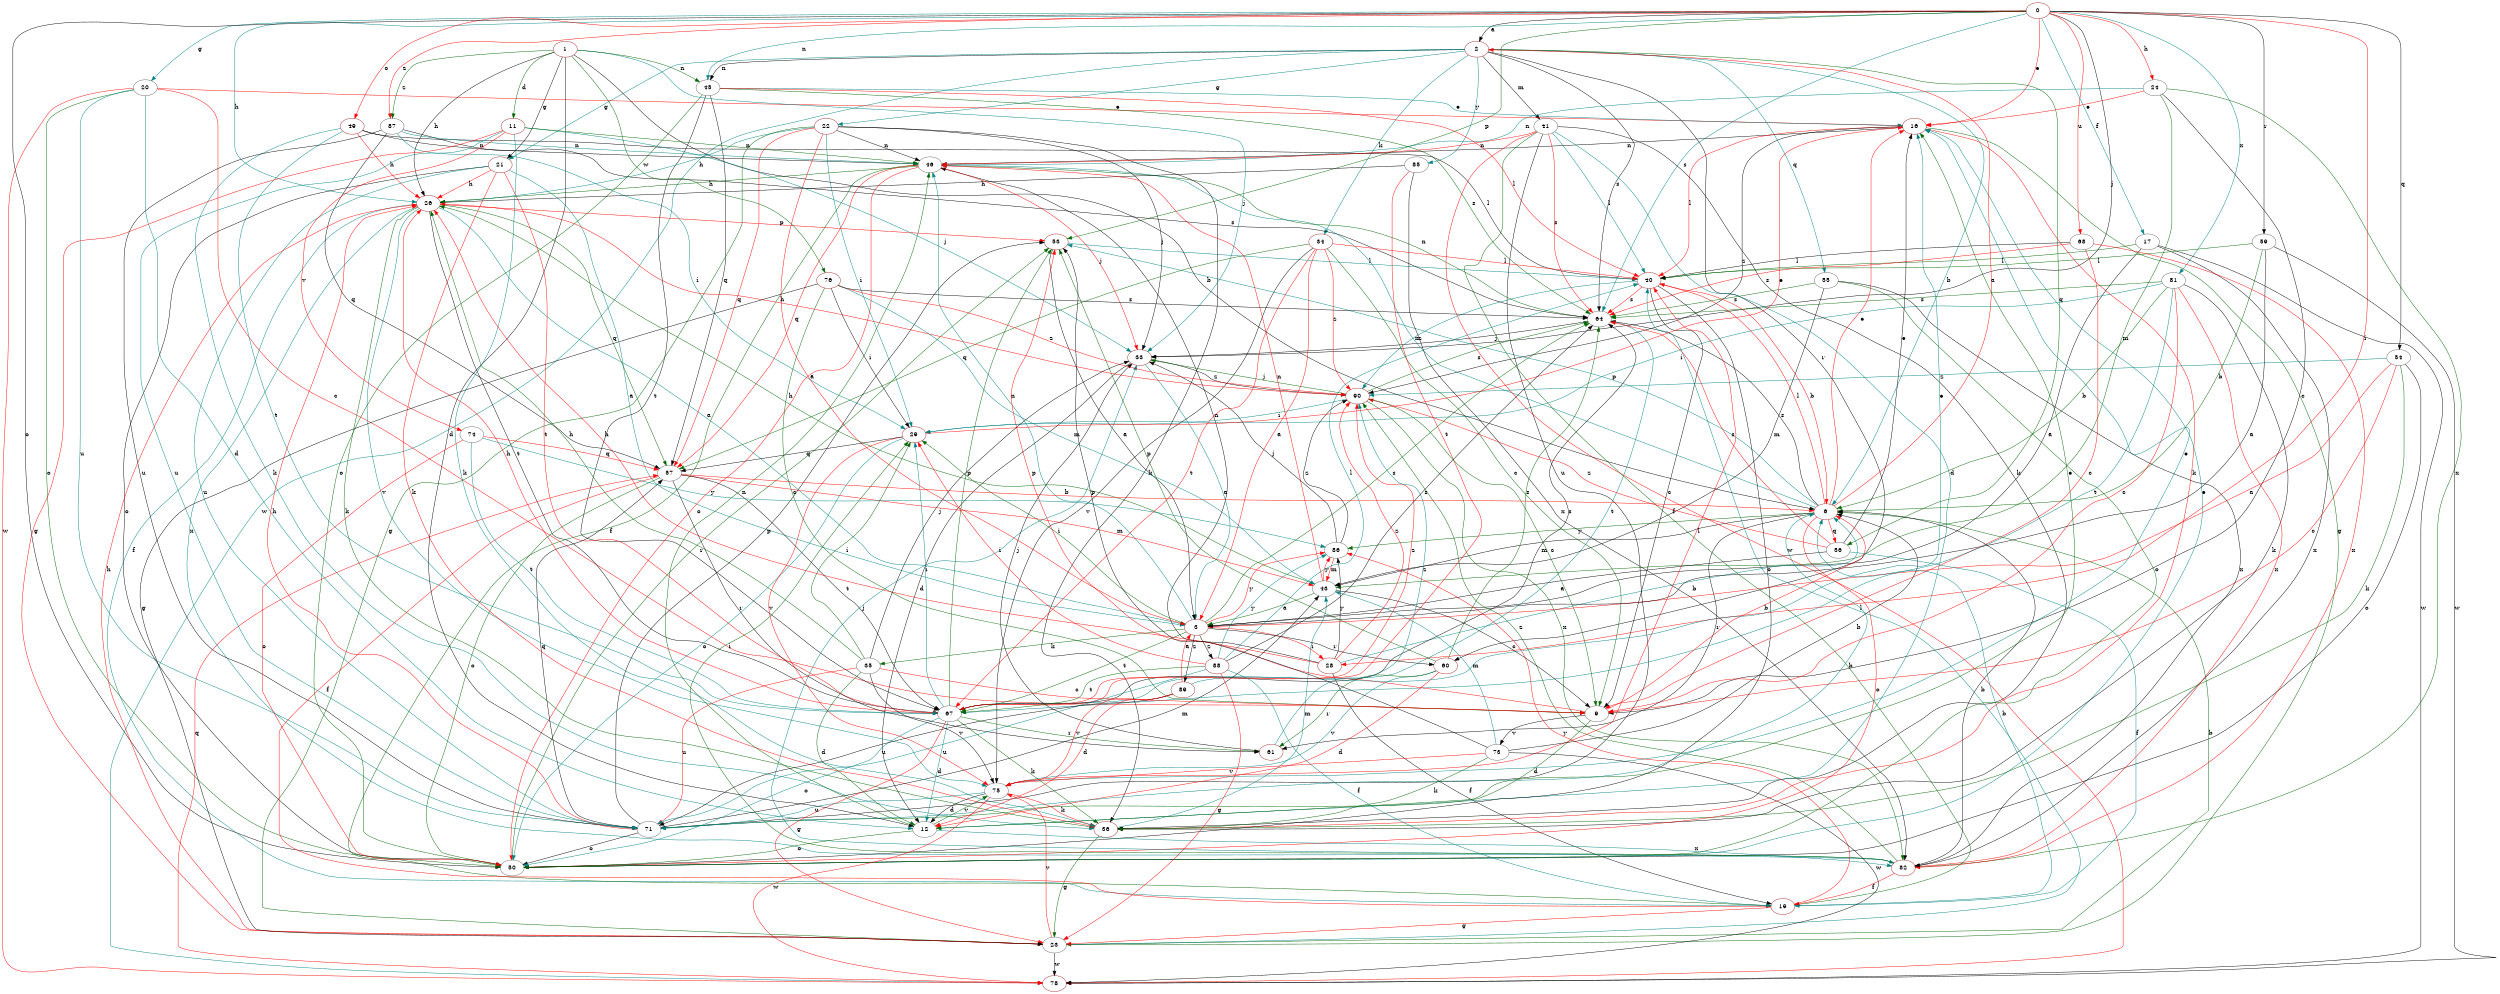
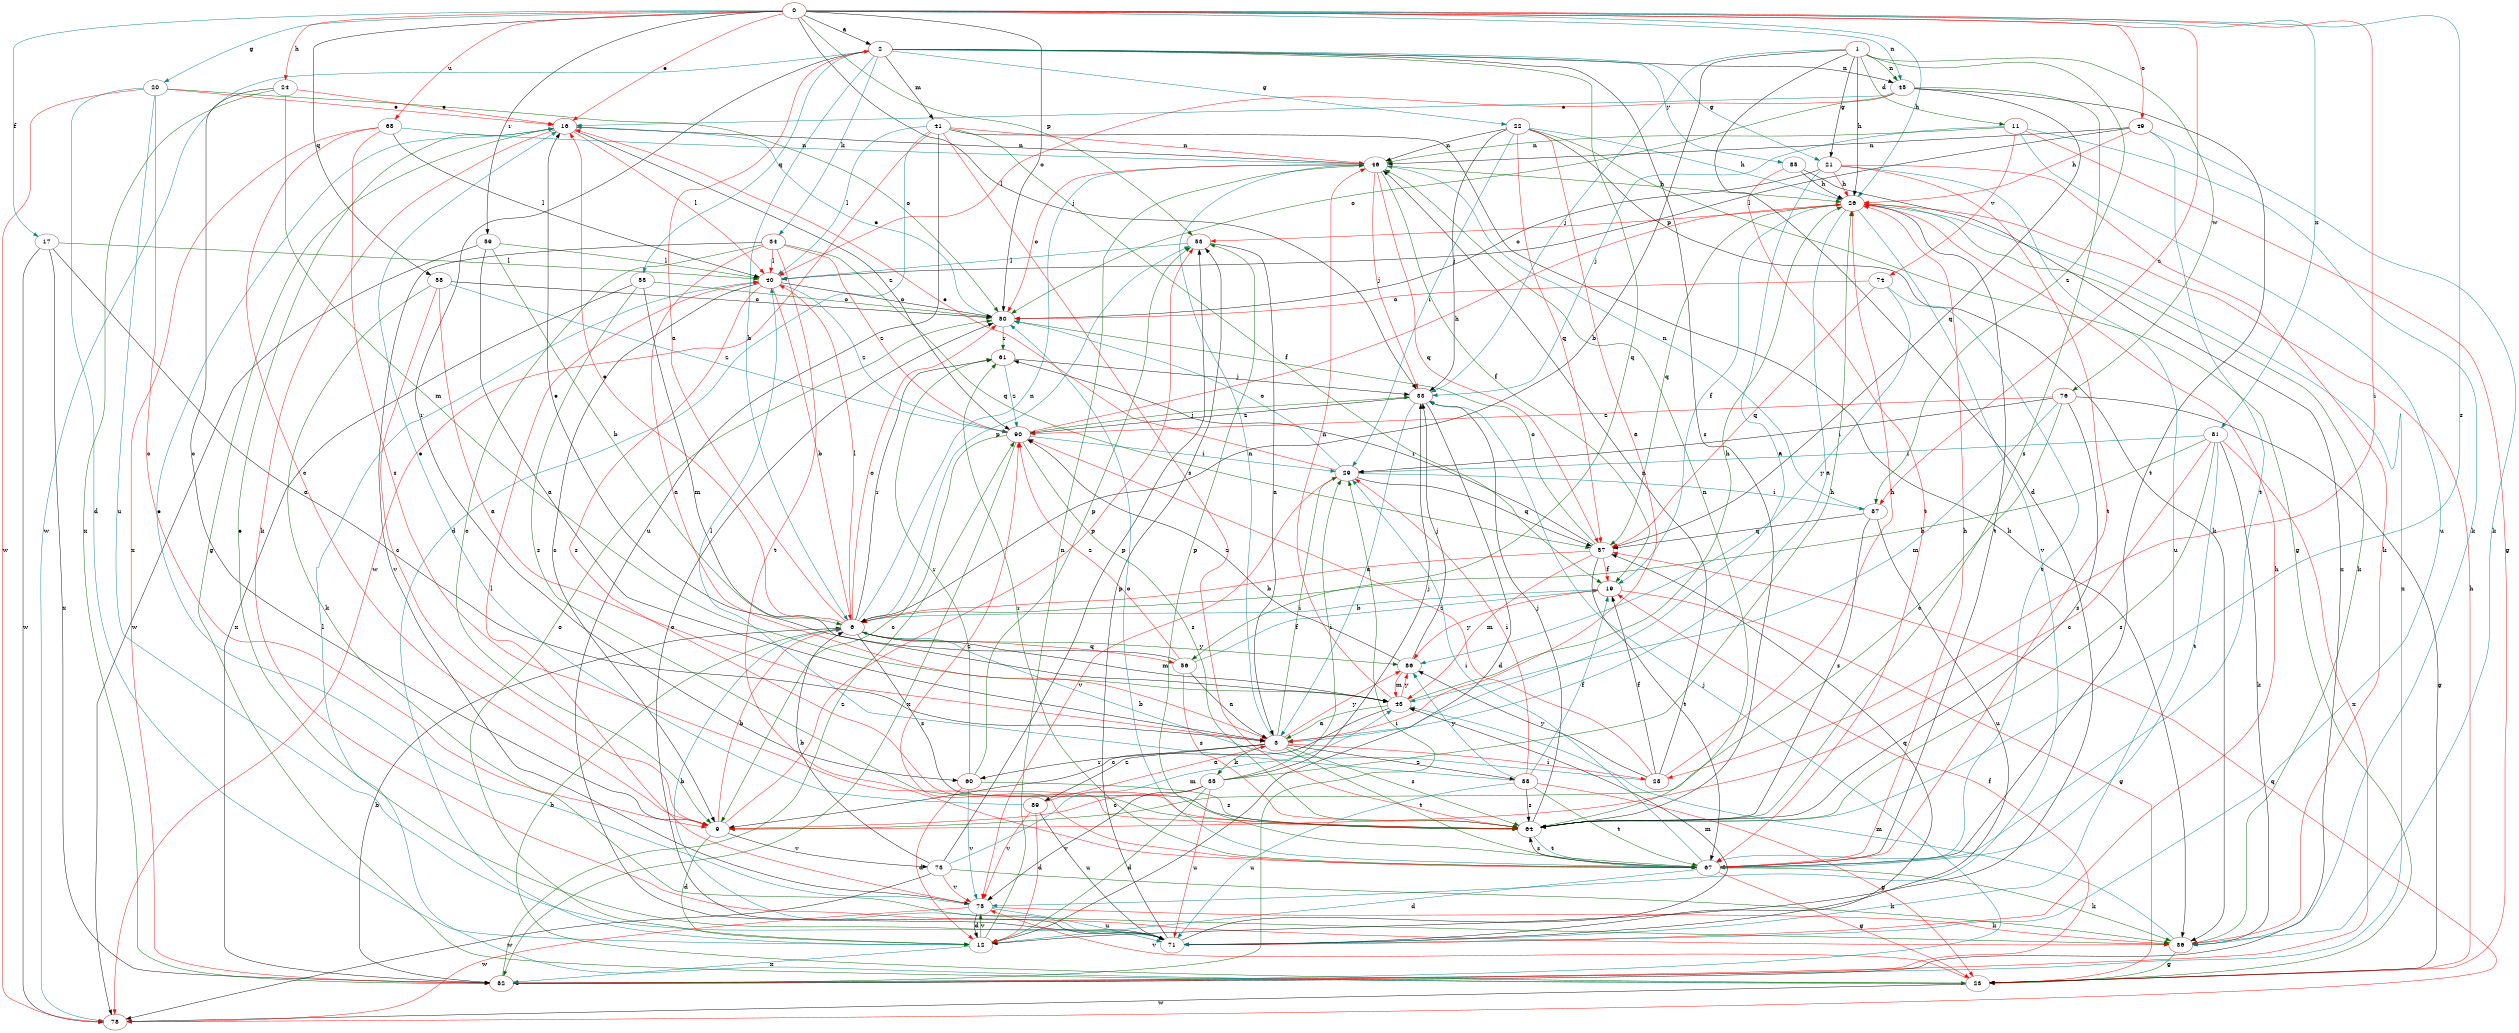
(1571, 110) -> (880, 151)
(686, 228) -> (1610, 482)
(2399, 358) -> (440, 280)
(713, 531) -> (1003, 336)
